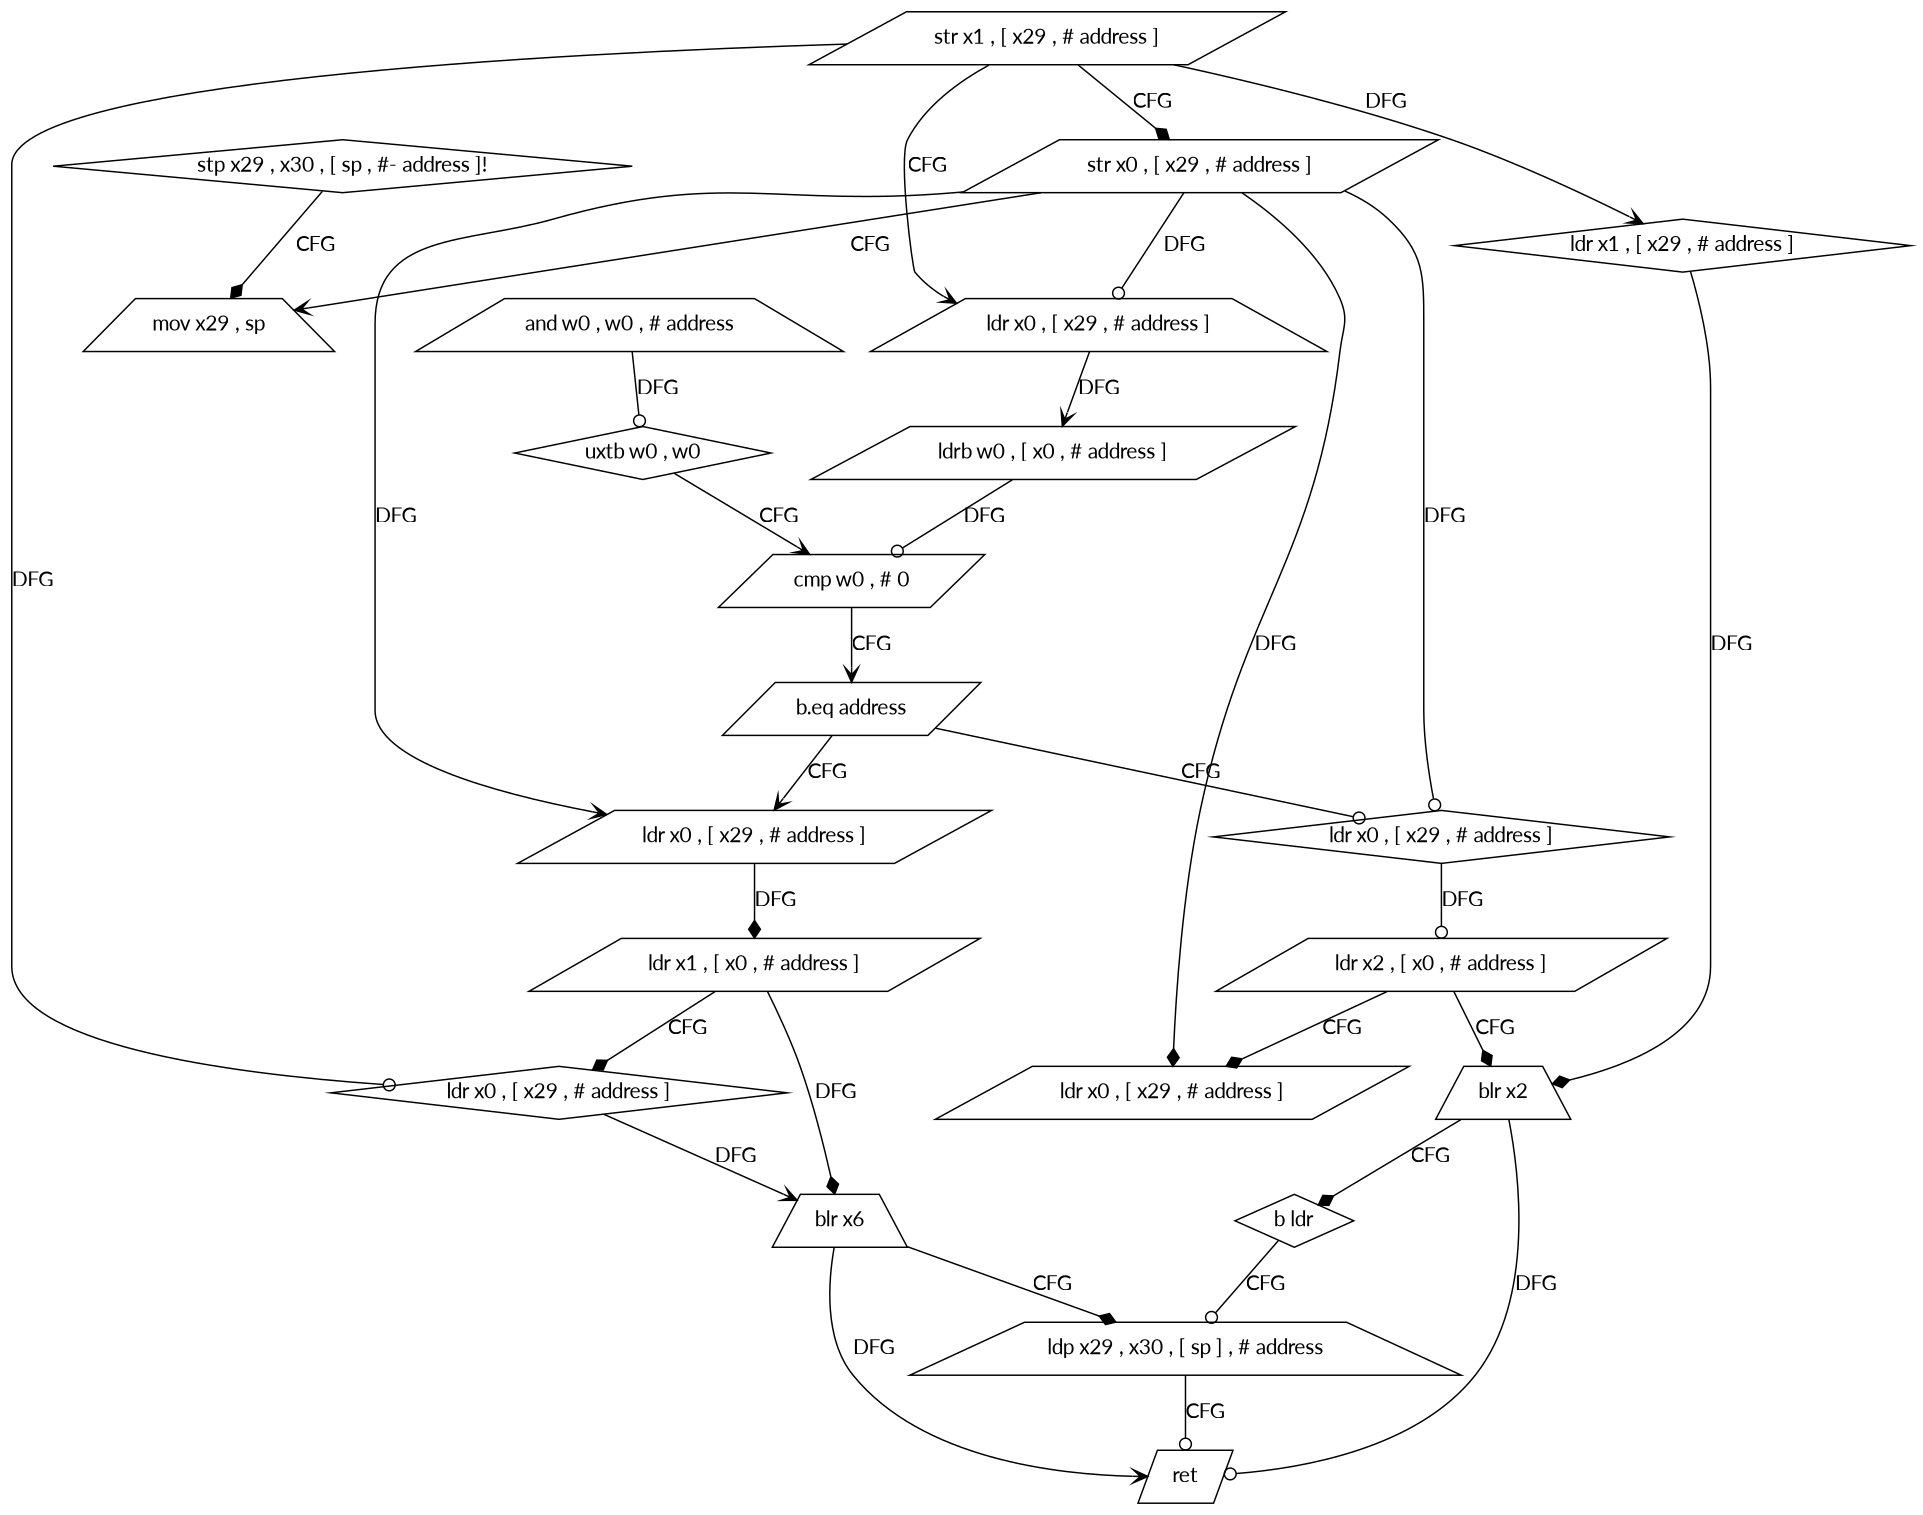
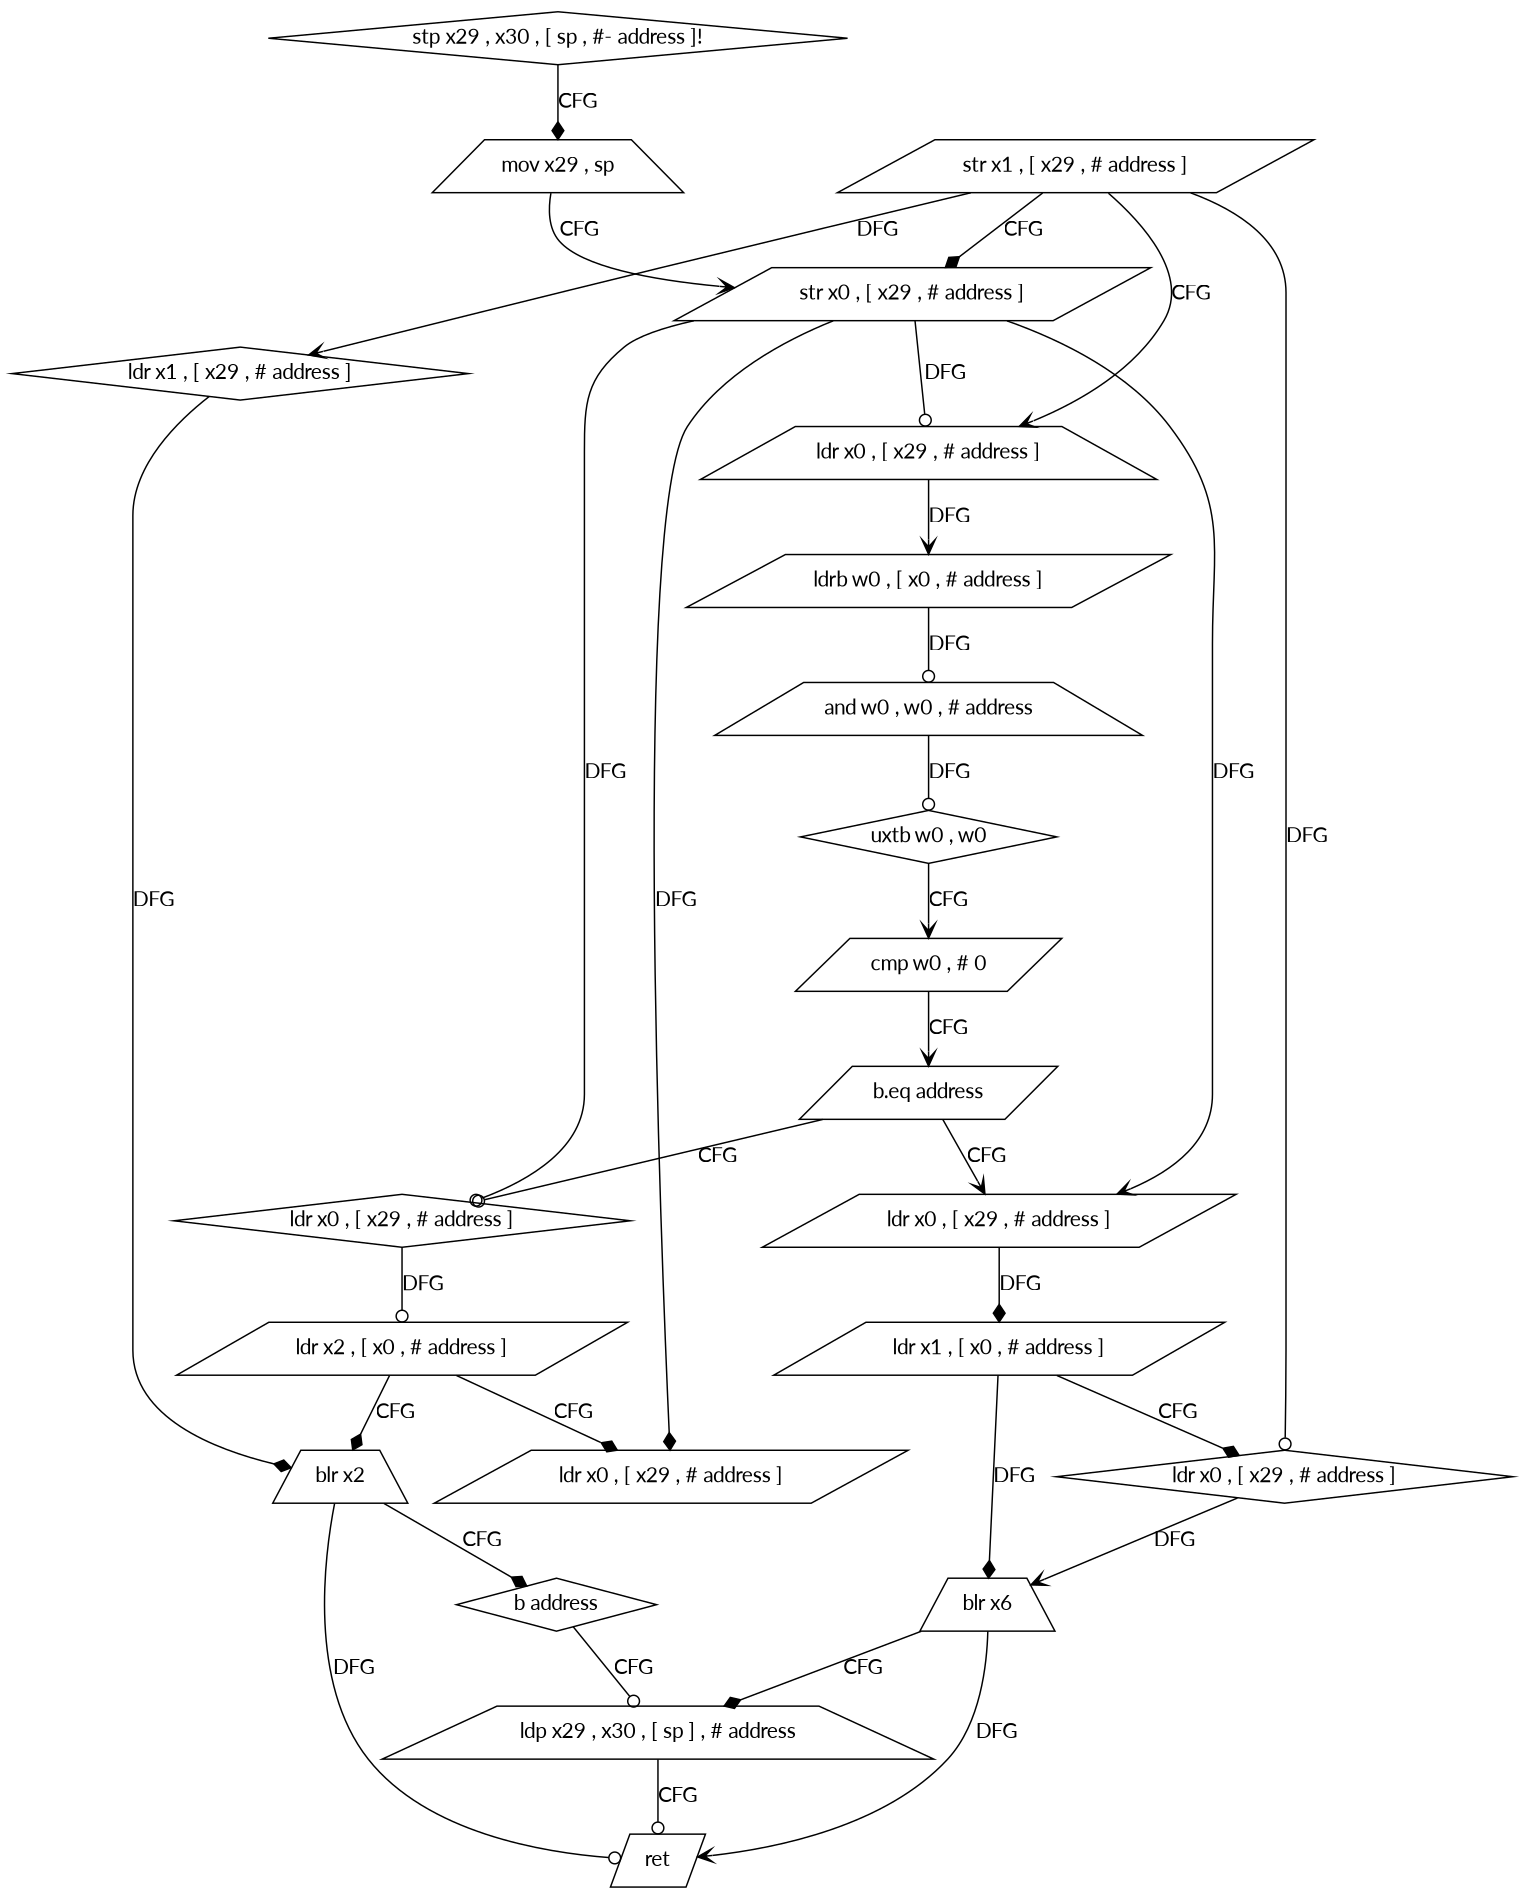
(675, 250) -> (612, 268)
(957, 514) -> (929, 639)
(1294, 1221) -> (556, 1605)
